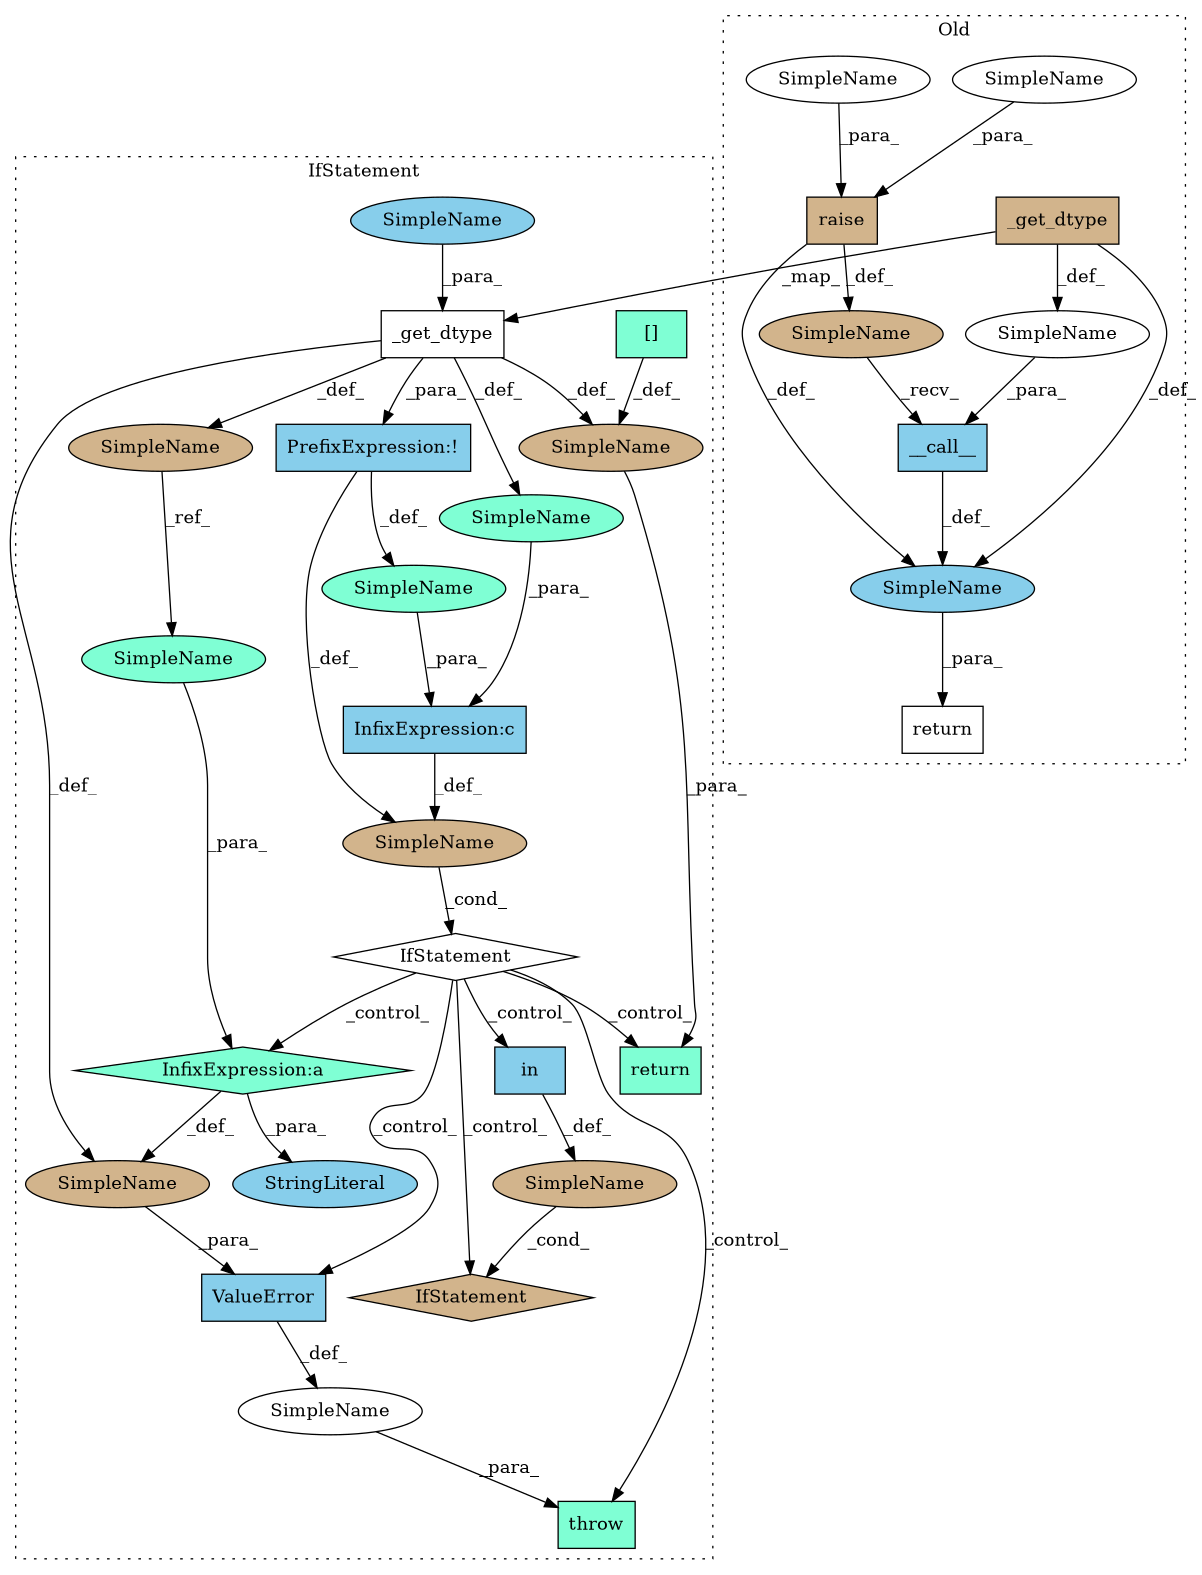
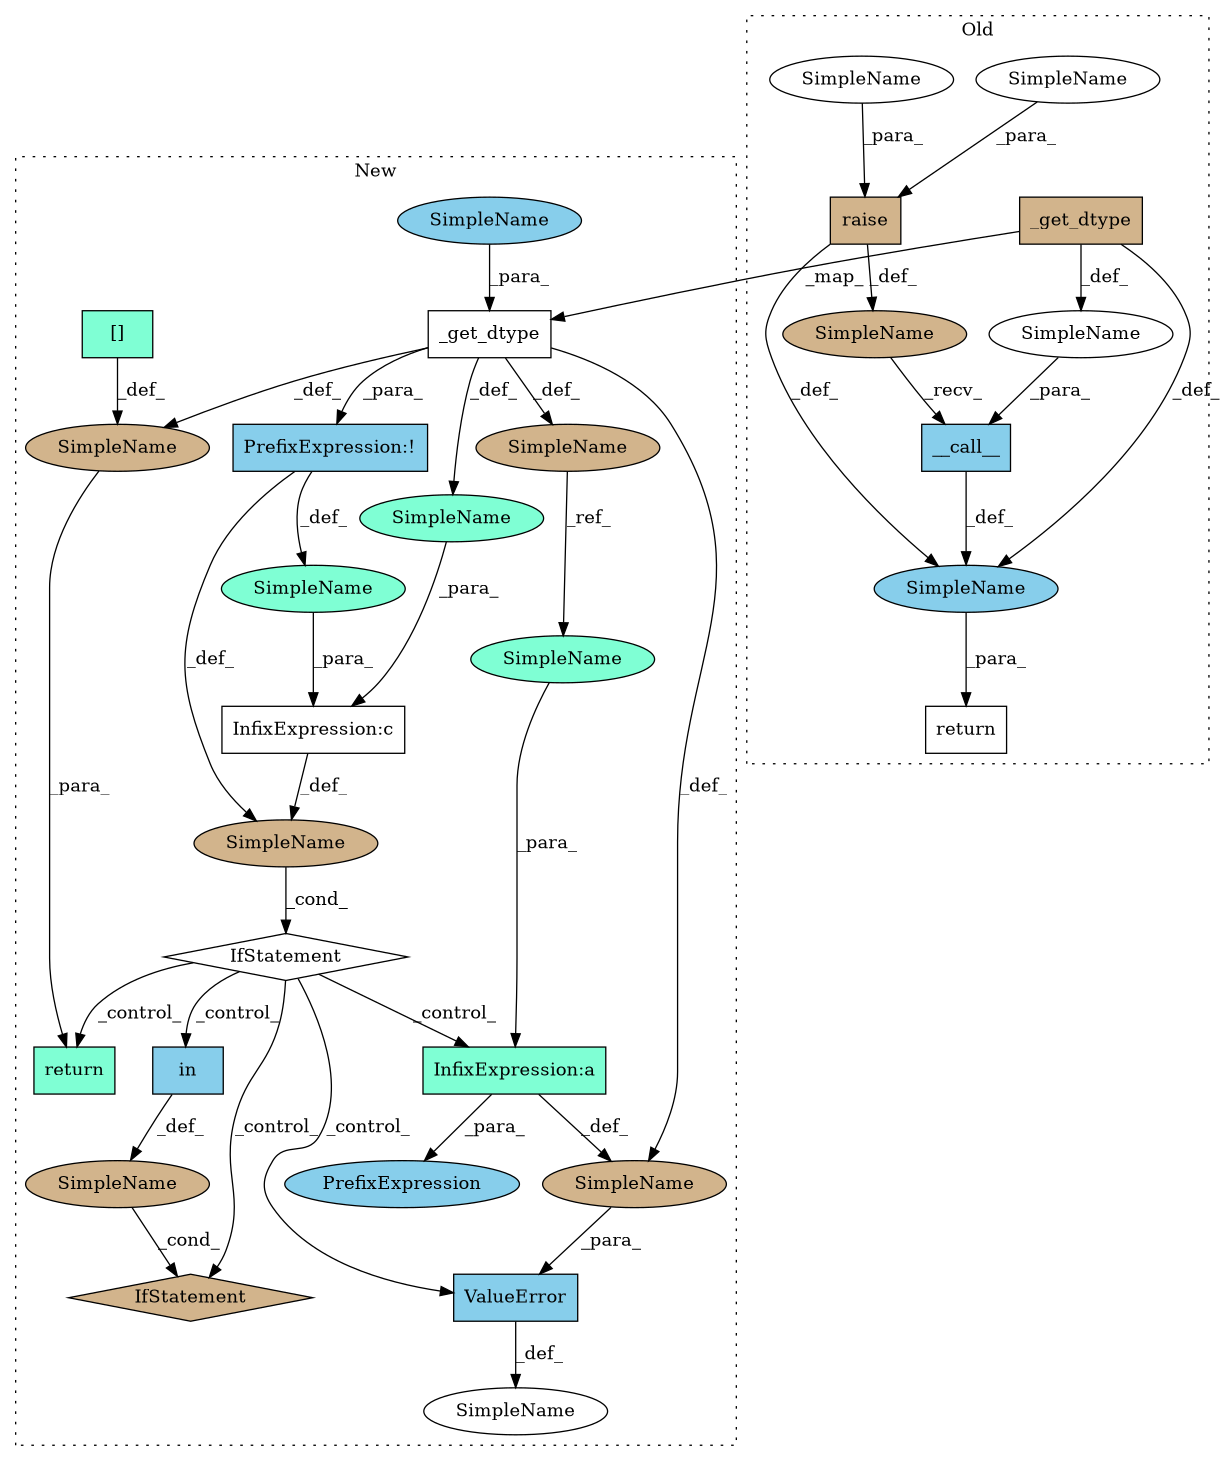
(364, 172) -> (376, 172)
(435, 730) -> (313, 730)
(243, 1071) -> (514, 1071)
(325, 1184) -> (402, 1184)
(597, 1525) -> none
